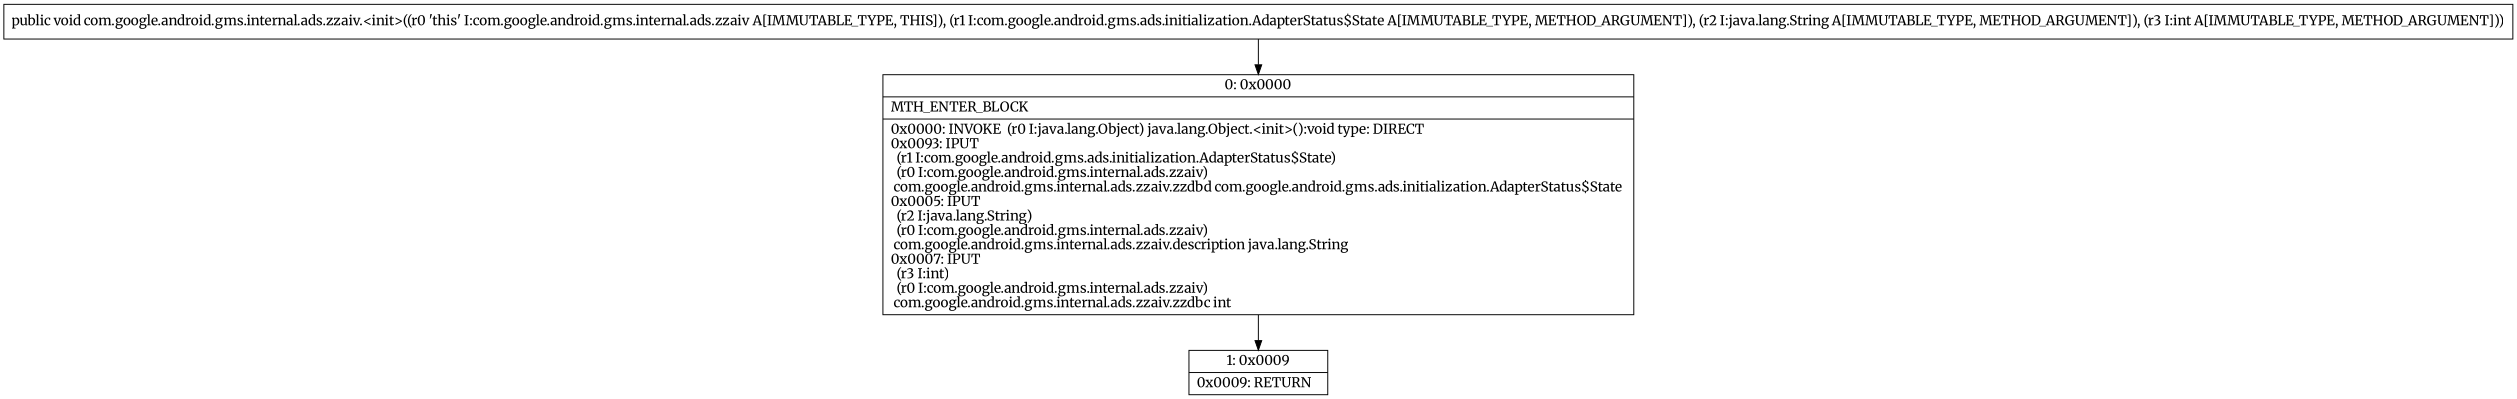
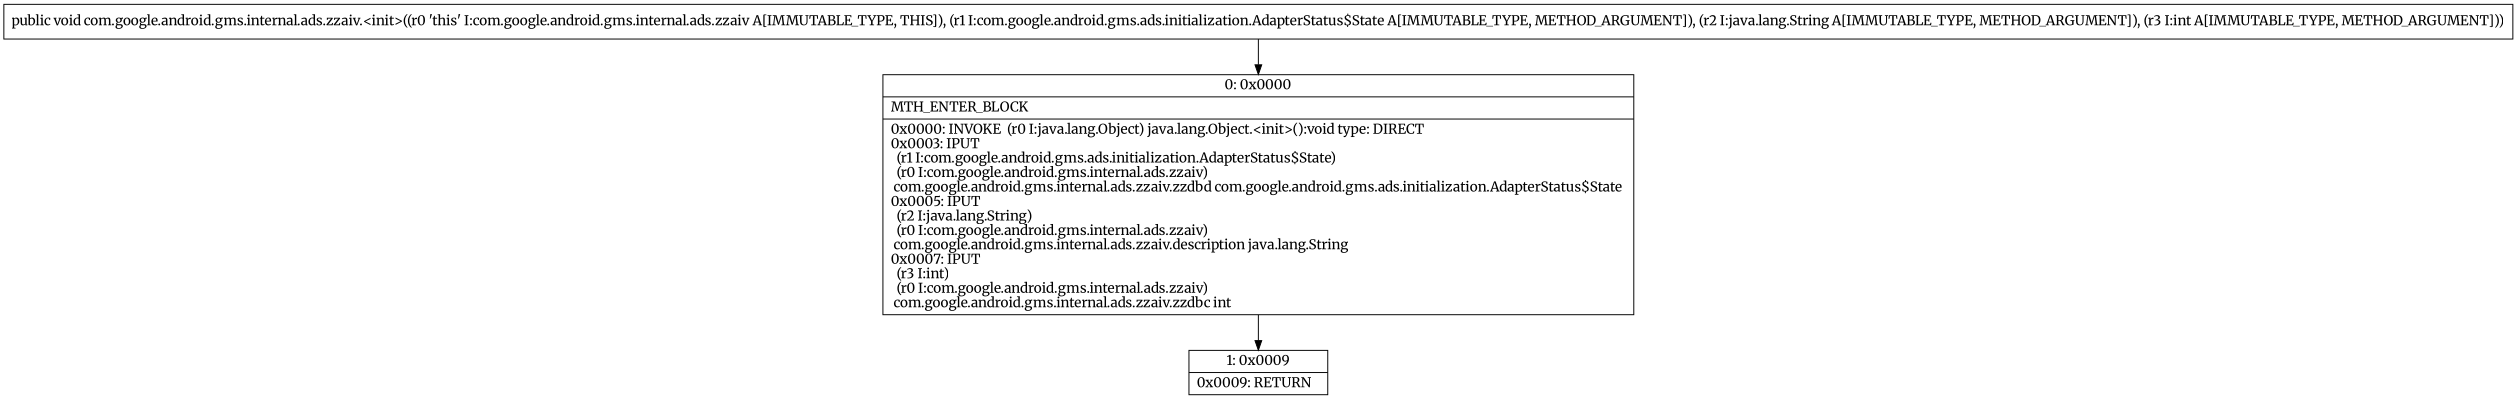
(938, 144) -> (938, 144)
